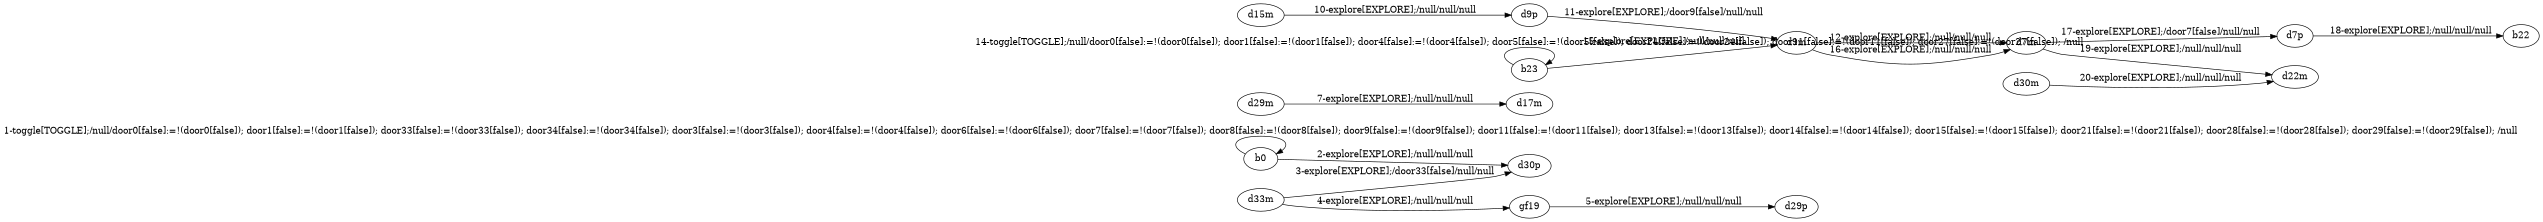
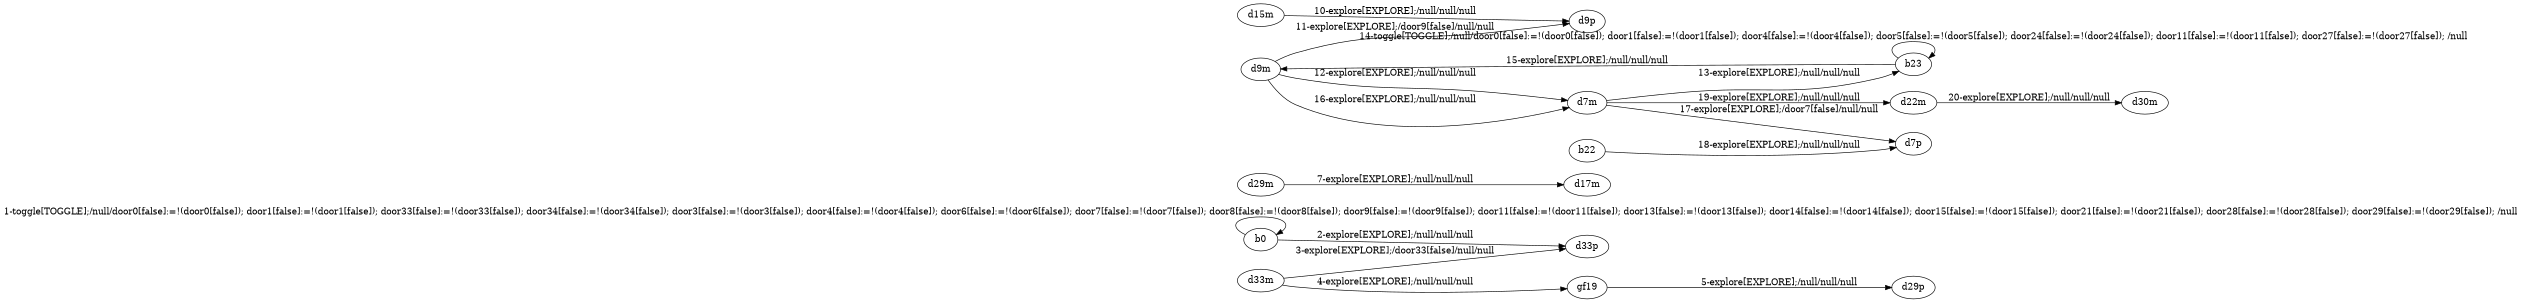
(1660, 26) -> (1418, 37)
(2405, 36) -> (1748, 155)
(2158, 88) -> (2026, 103)
none -> (1750, 90)
(1529, 166) -> (1587, 247)
